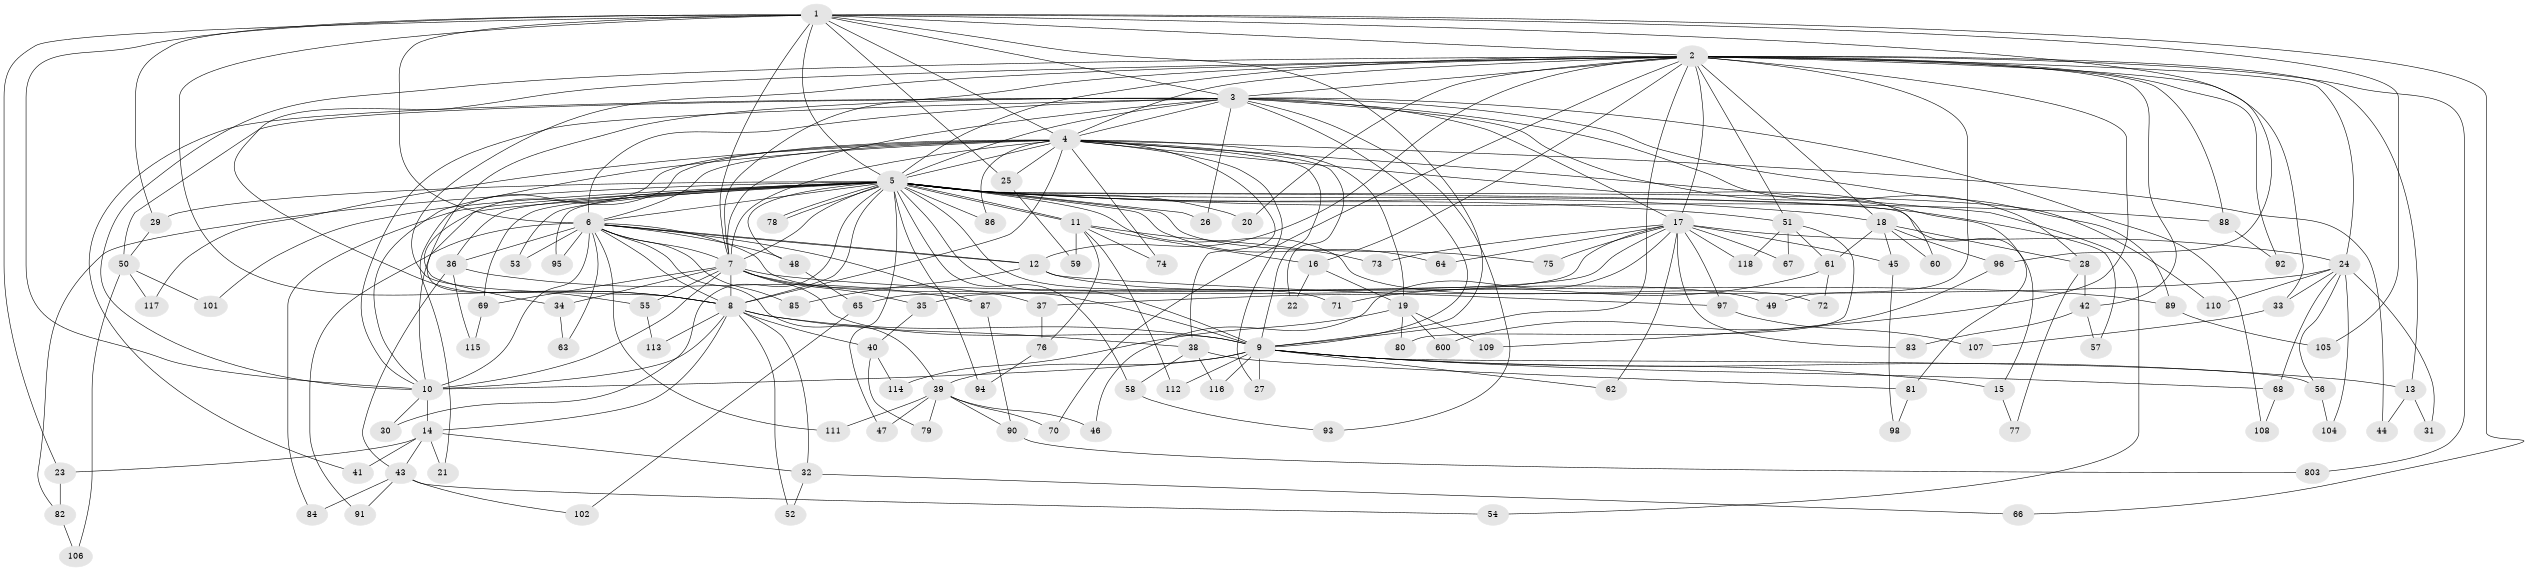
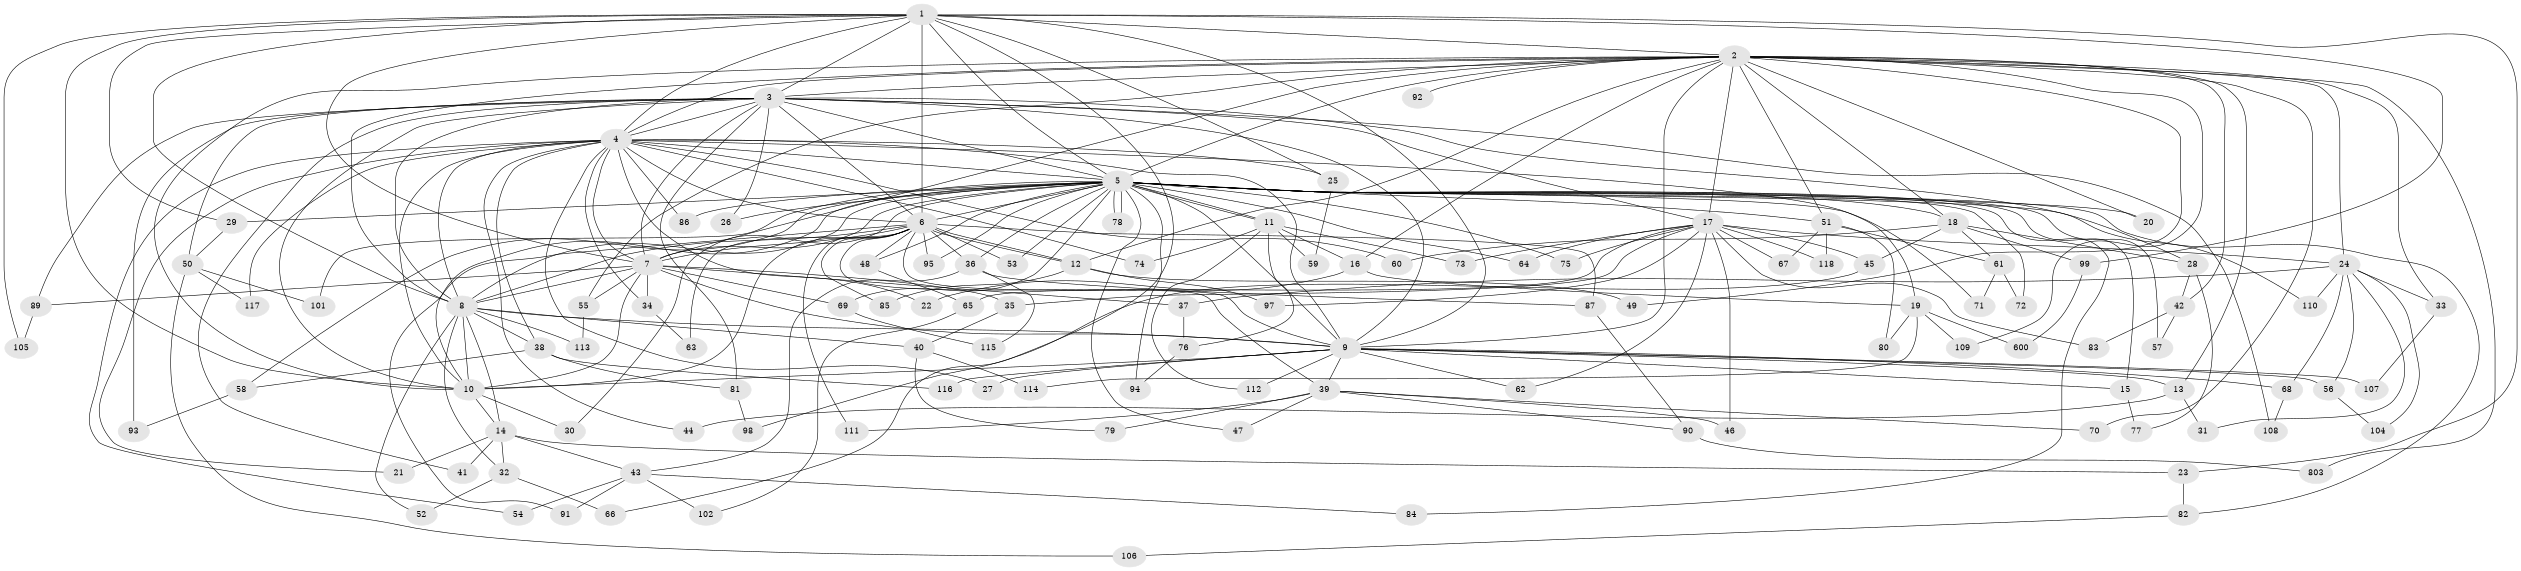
(2225, 223) -> none
(1999, 265) -> (2085, 265)
(1848, 329) -> (1861, 360)
